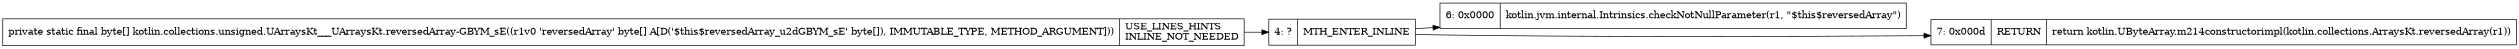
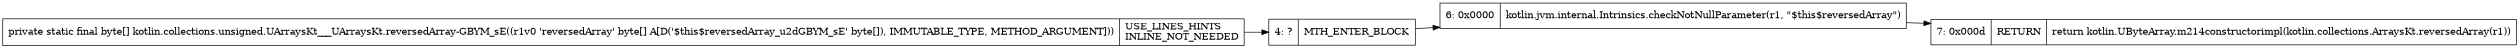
(1356, 32) -> (1356, 32)
(1670, 37) -> (1915, 23)
